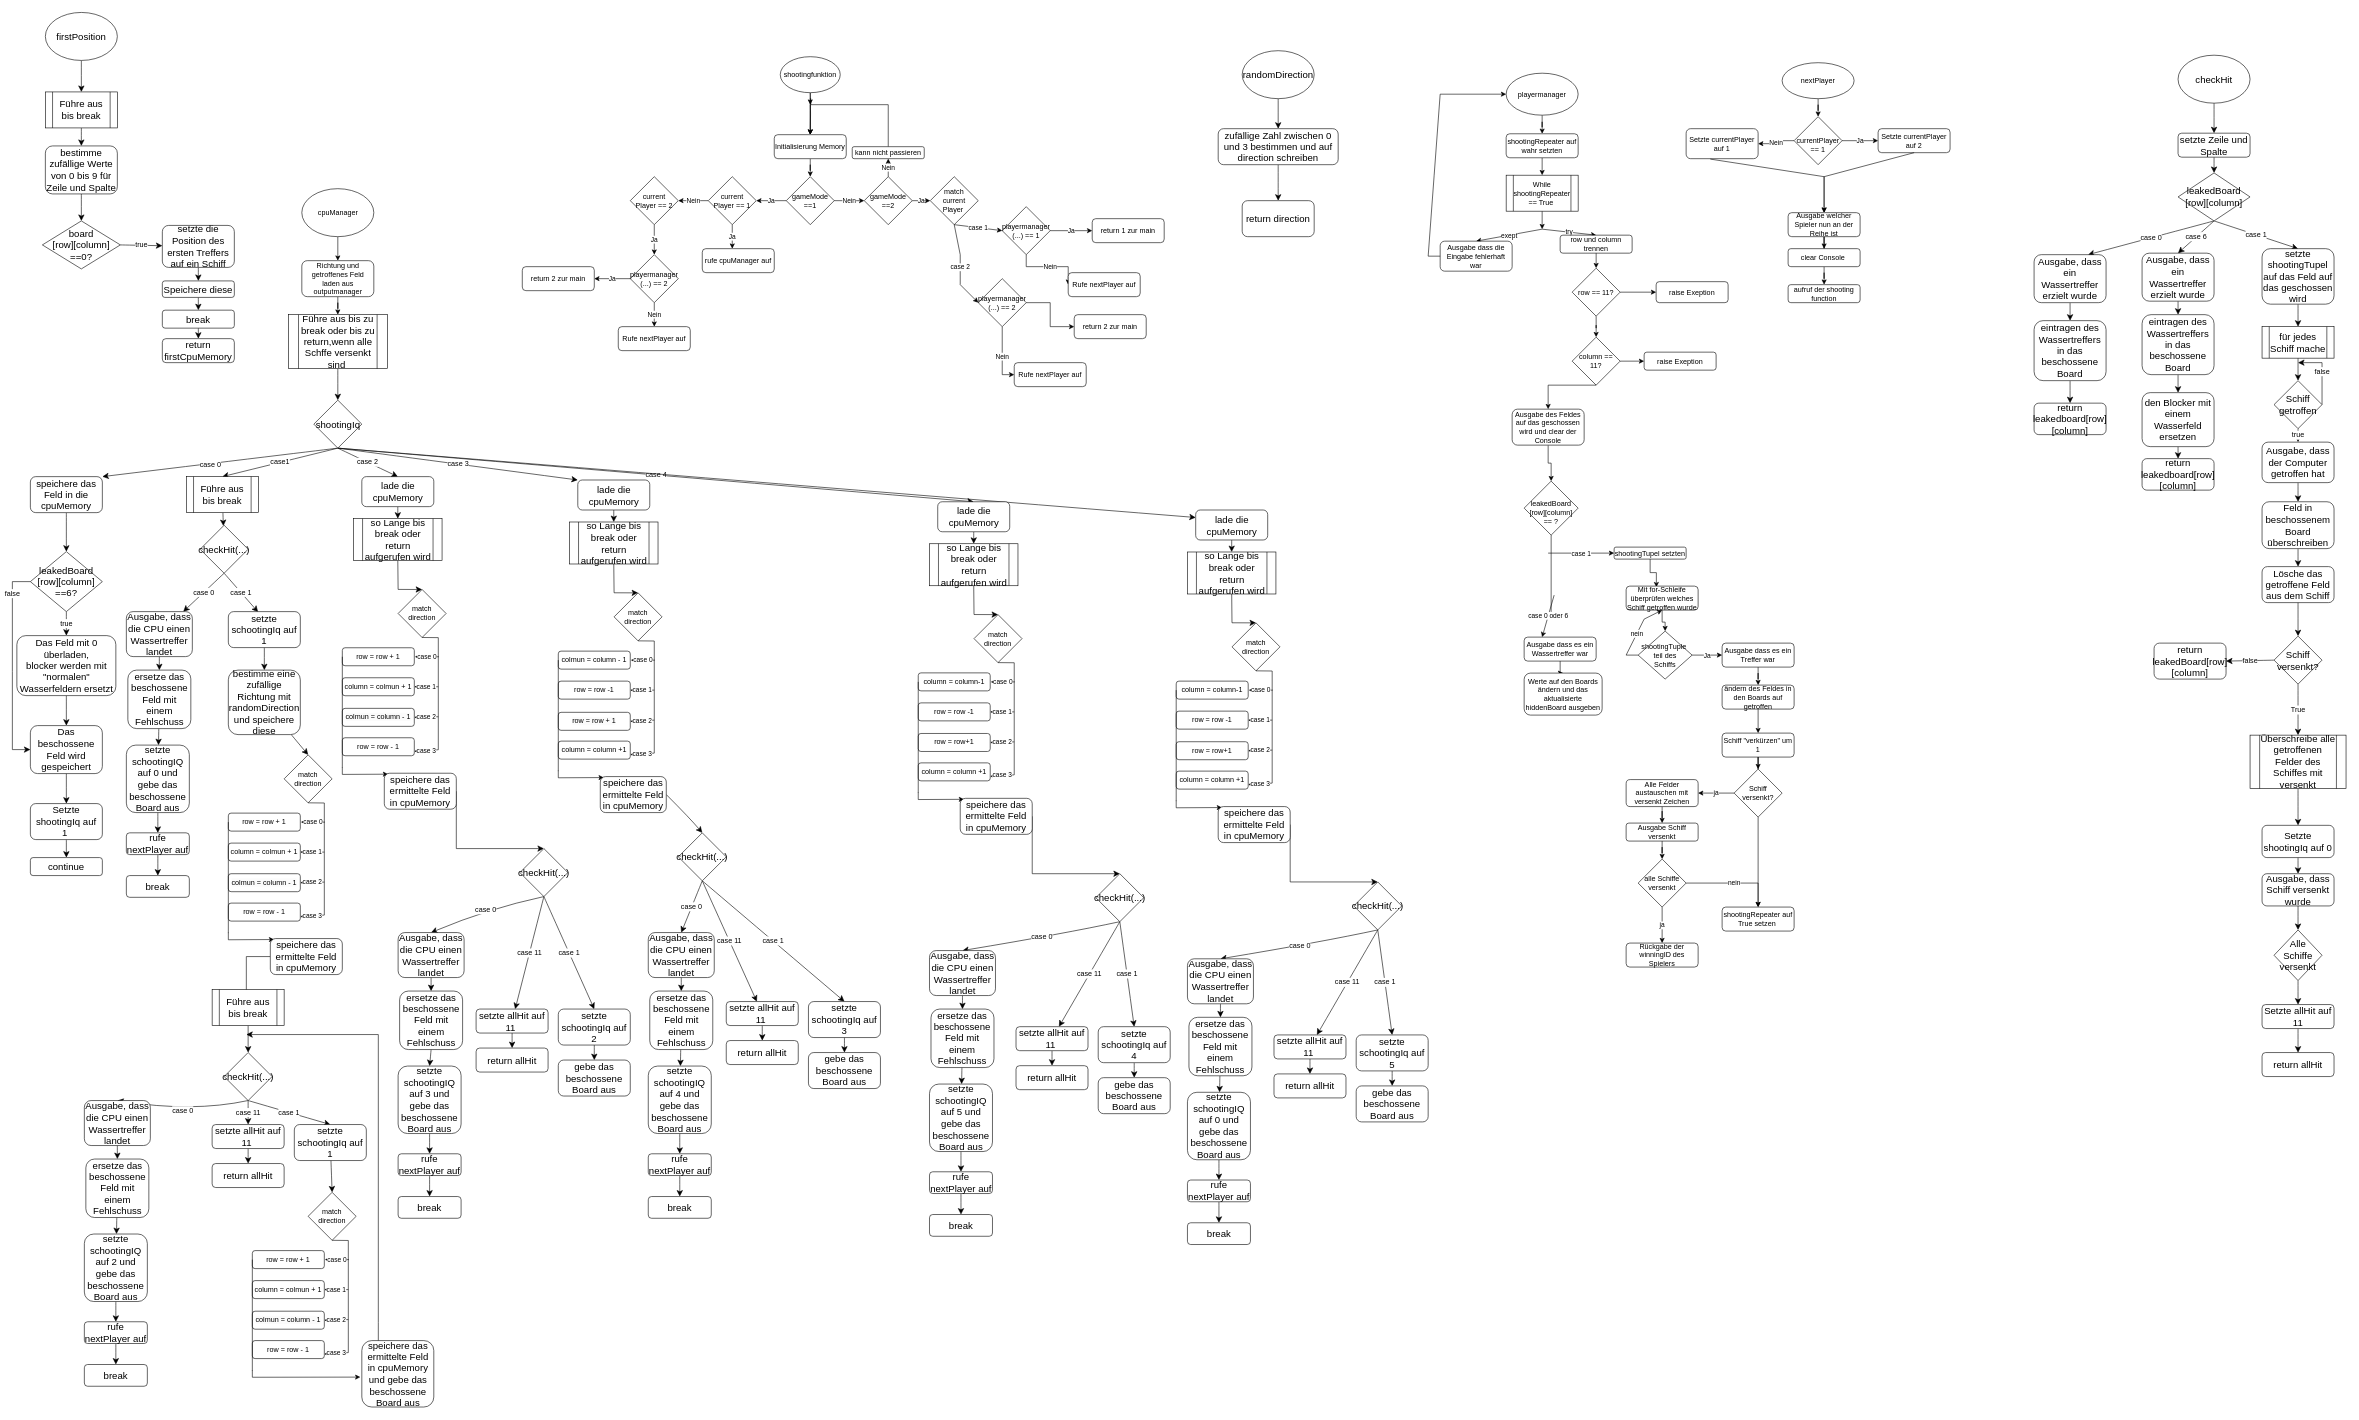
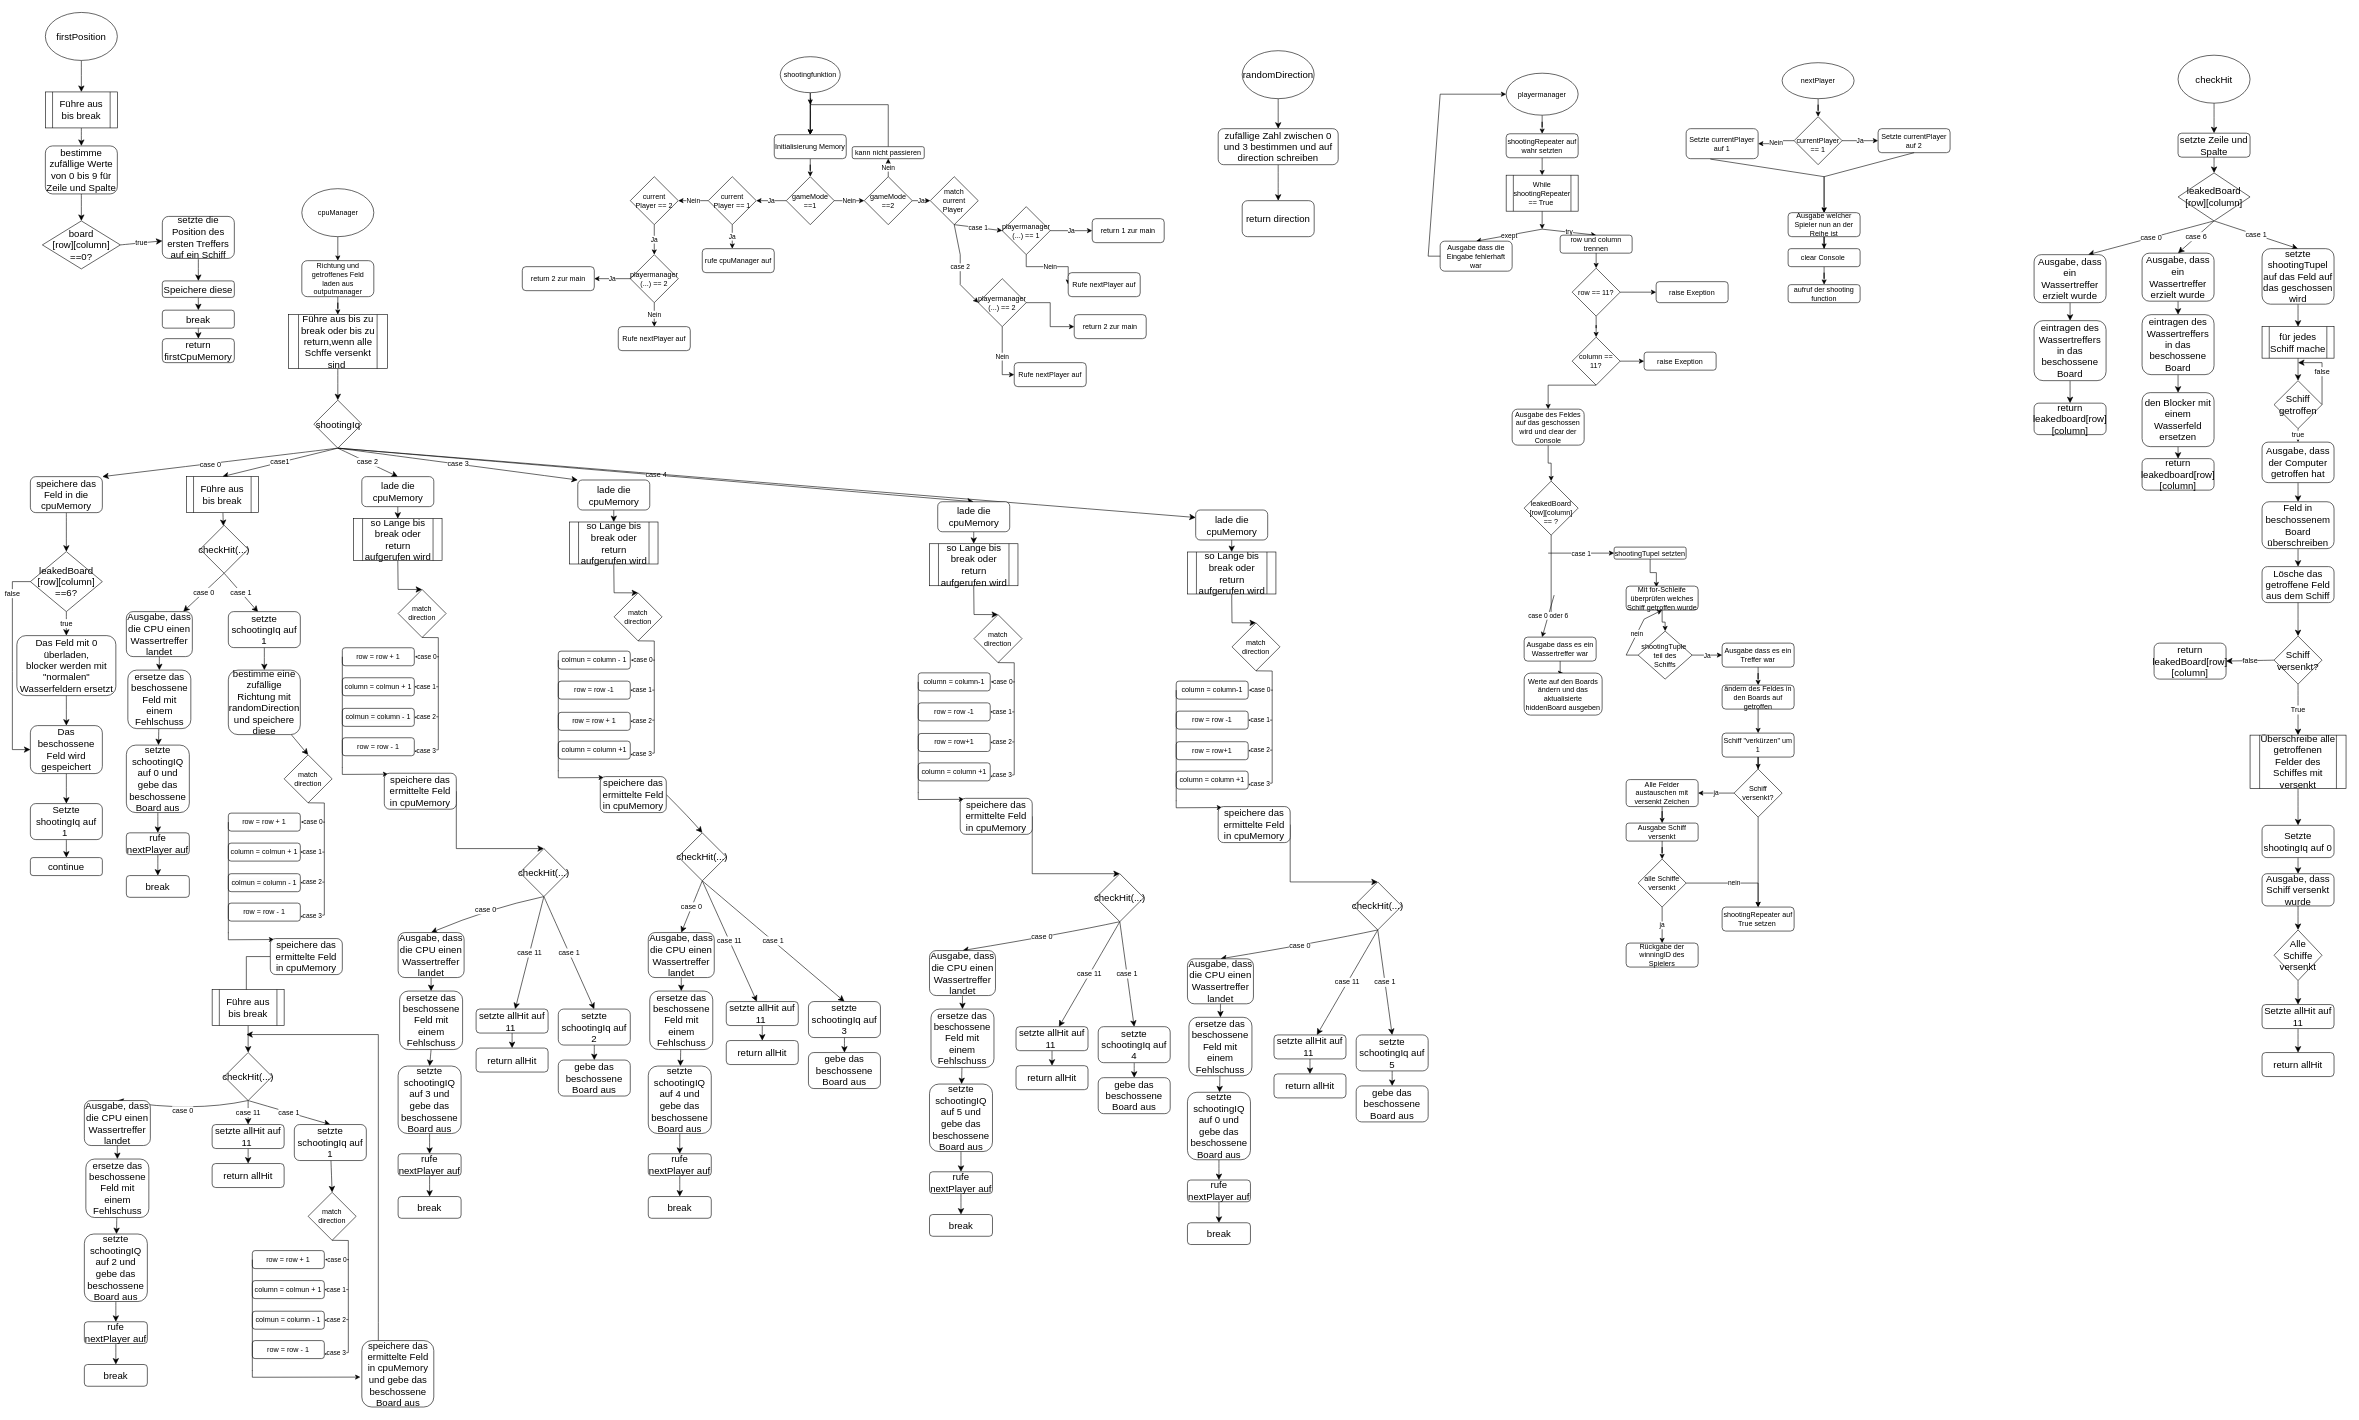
(198, 246) -> (198, 237)
